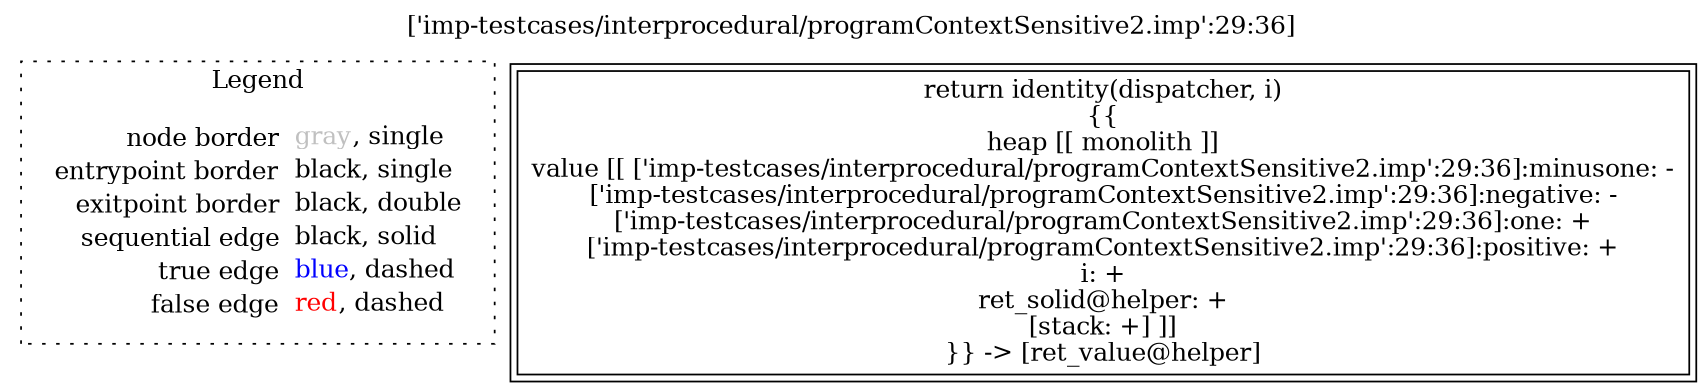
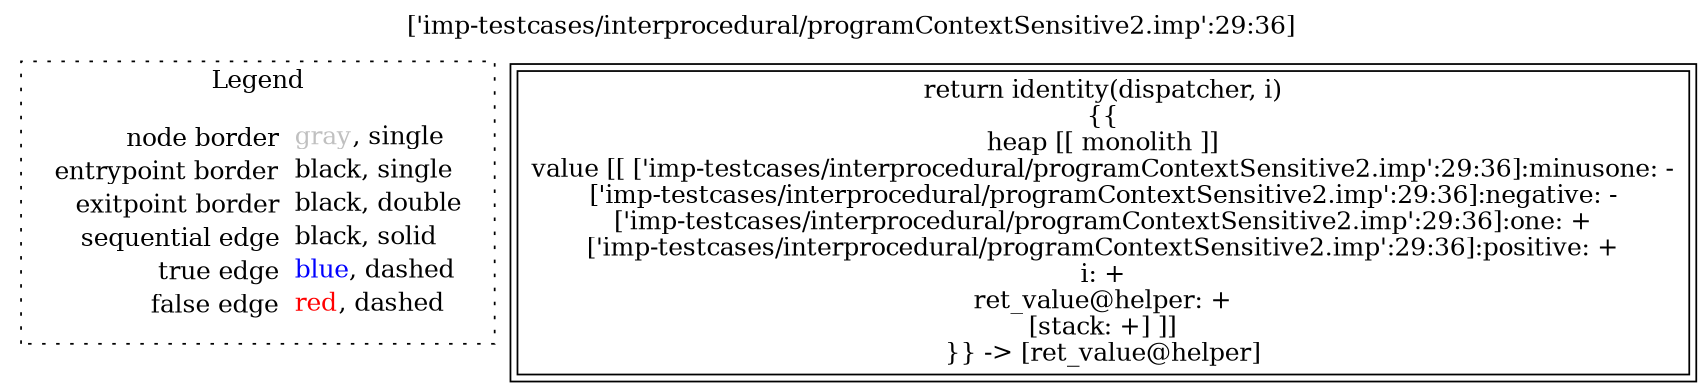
(1103, 301) -> (1103, 301)
